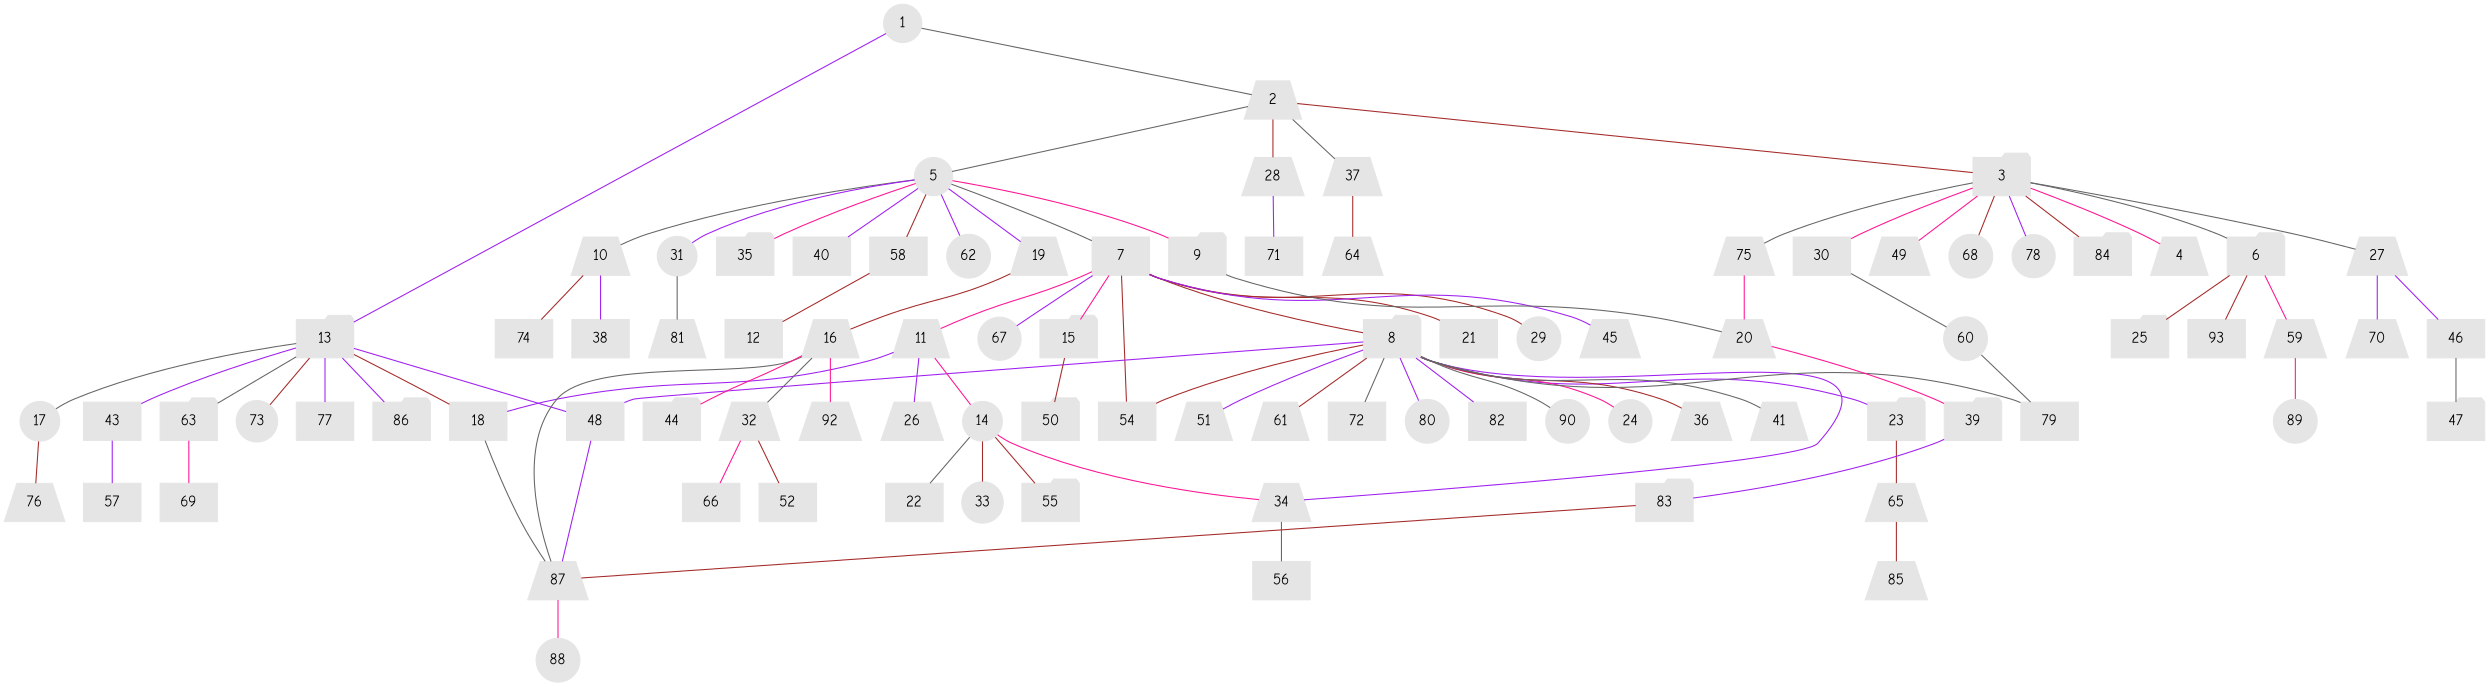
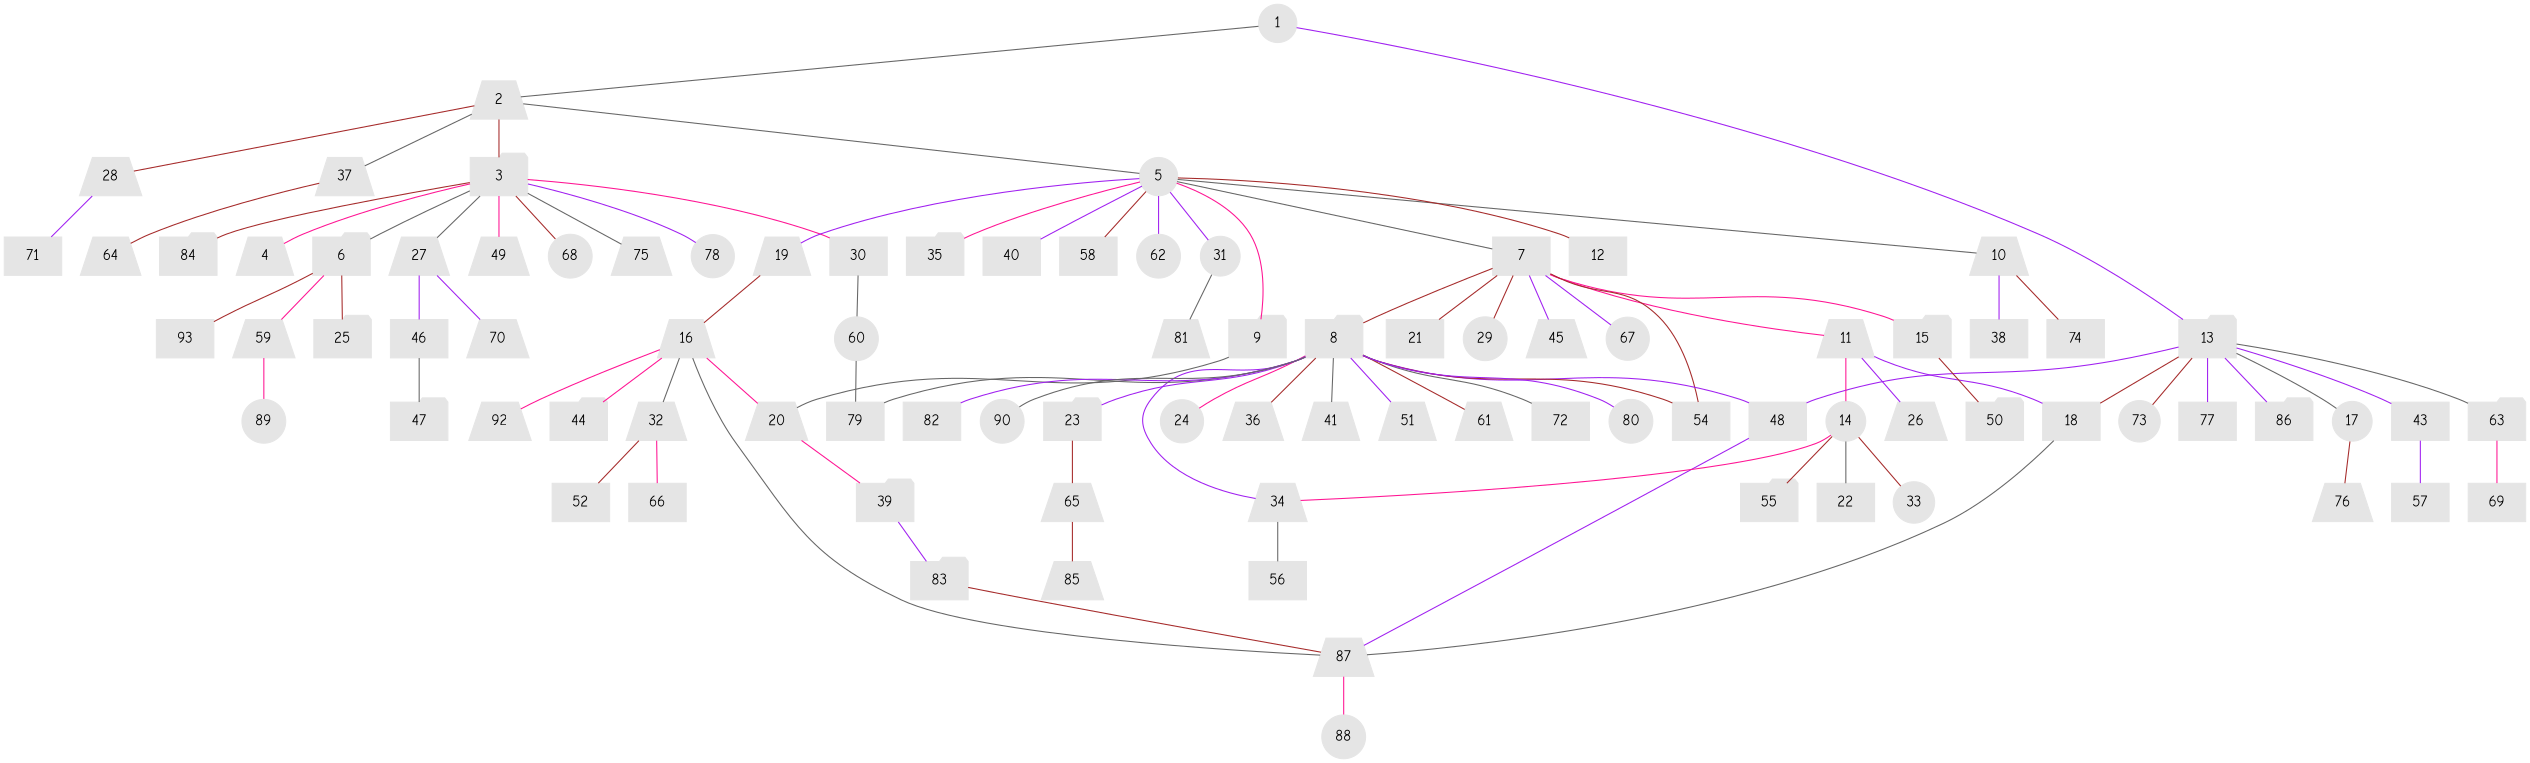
(826, 297) -> (1376, 194)
(1744, 297) -> (732, 381)
